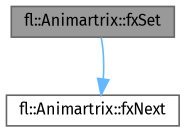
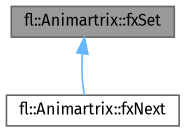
(104, 58) -> (82, 75)
